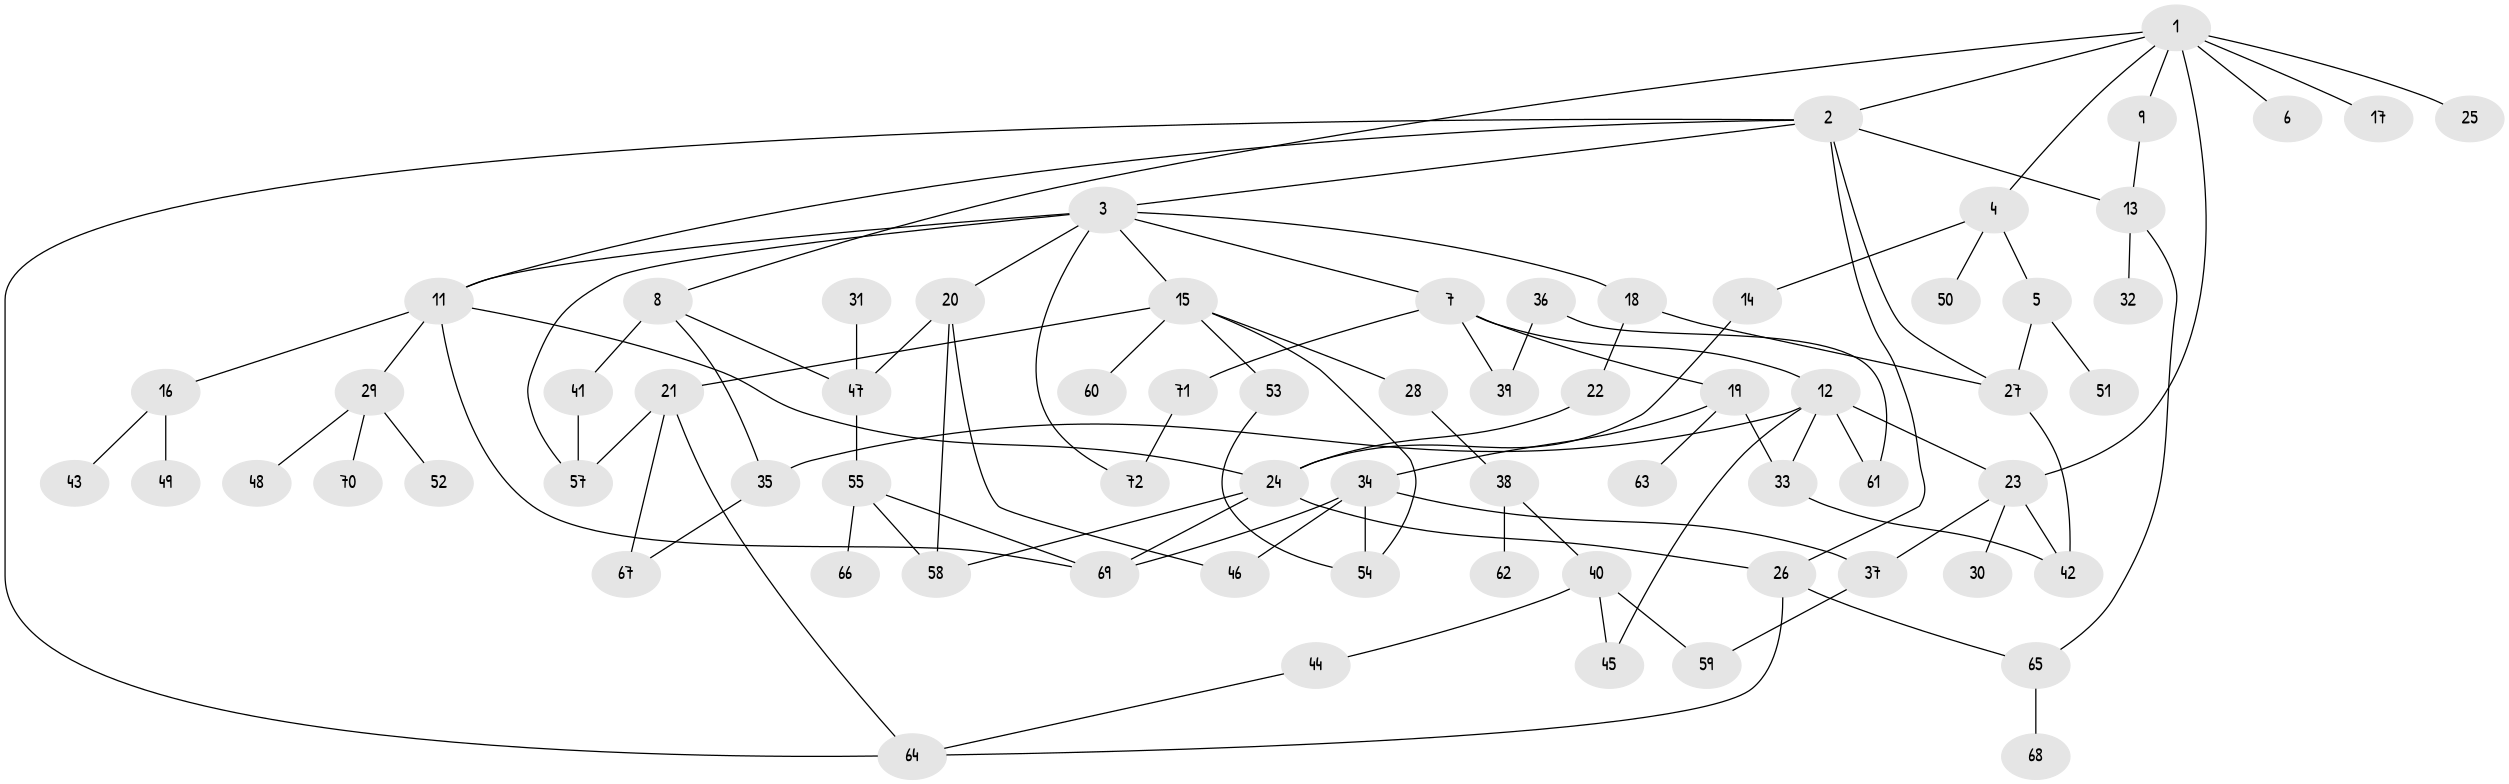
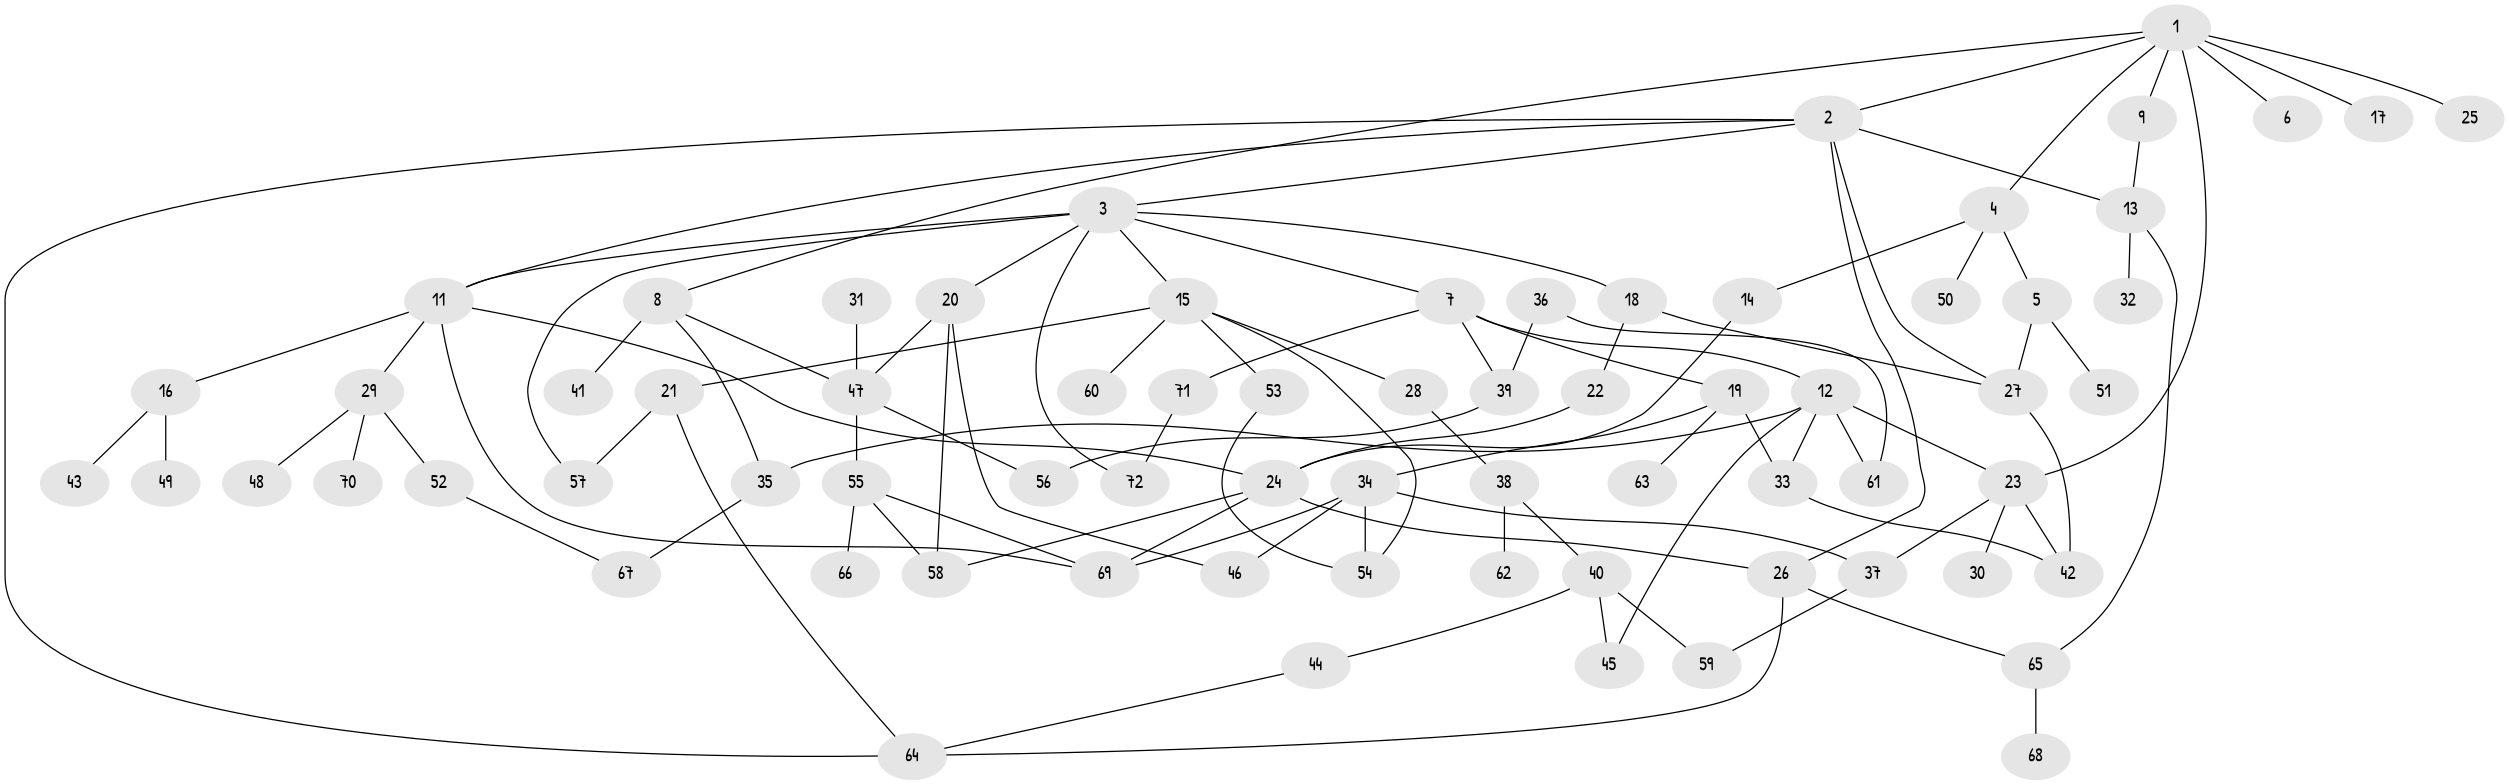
(578, 438) -> none
(648, 483) -> (533, 529)
none -> (1044, 483)
